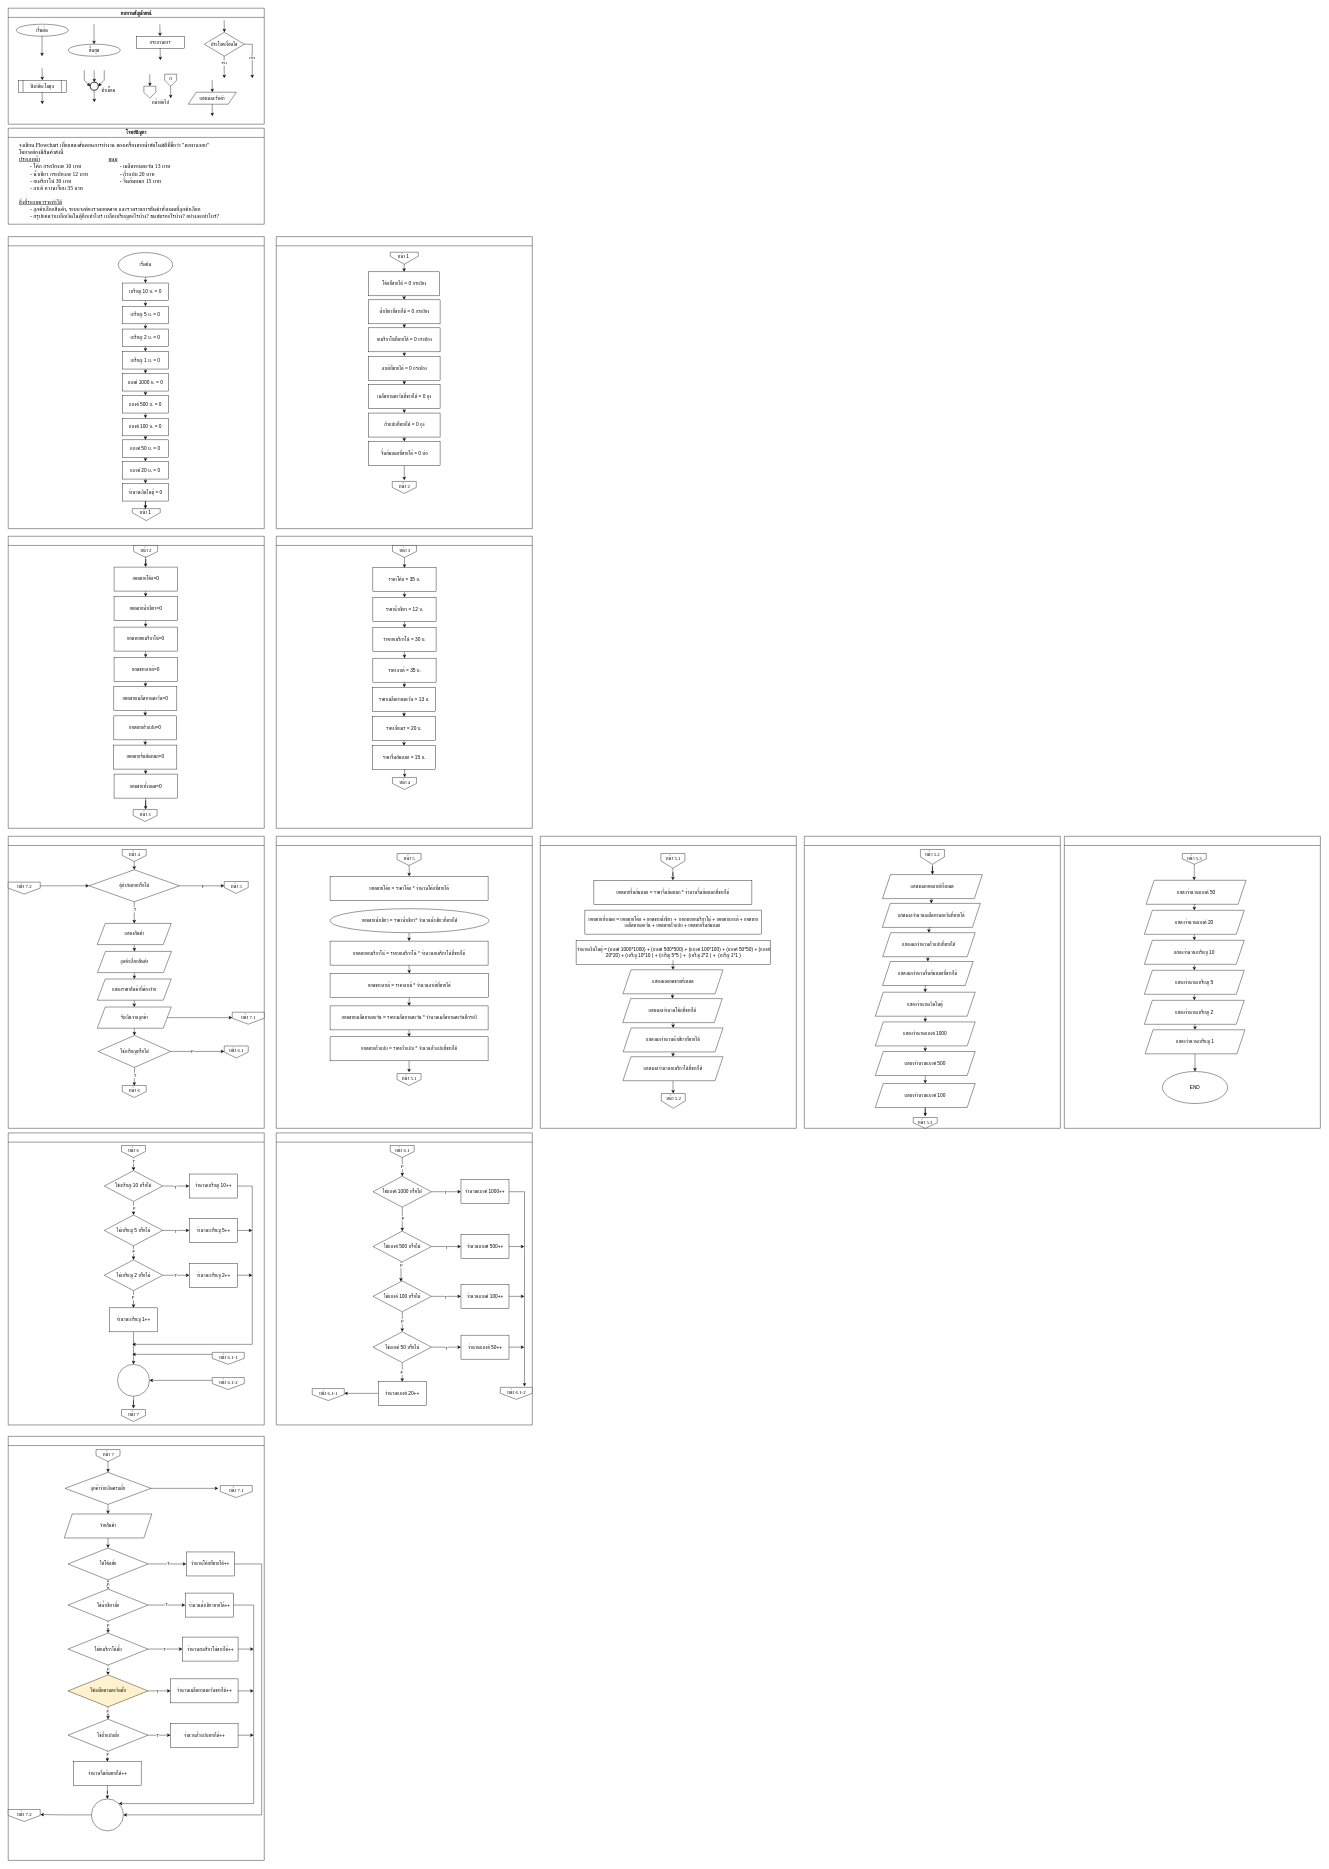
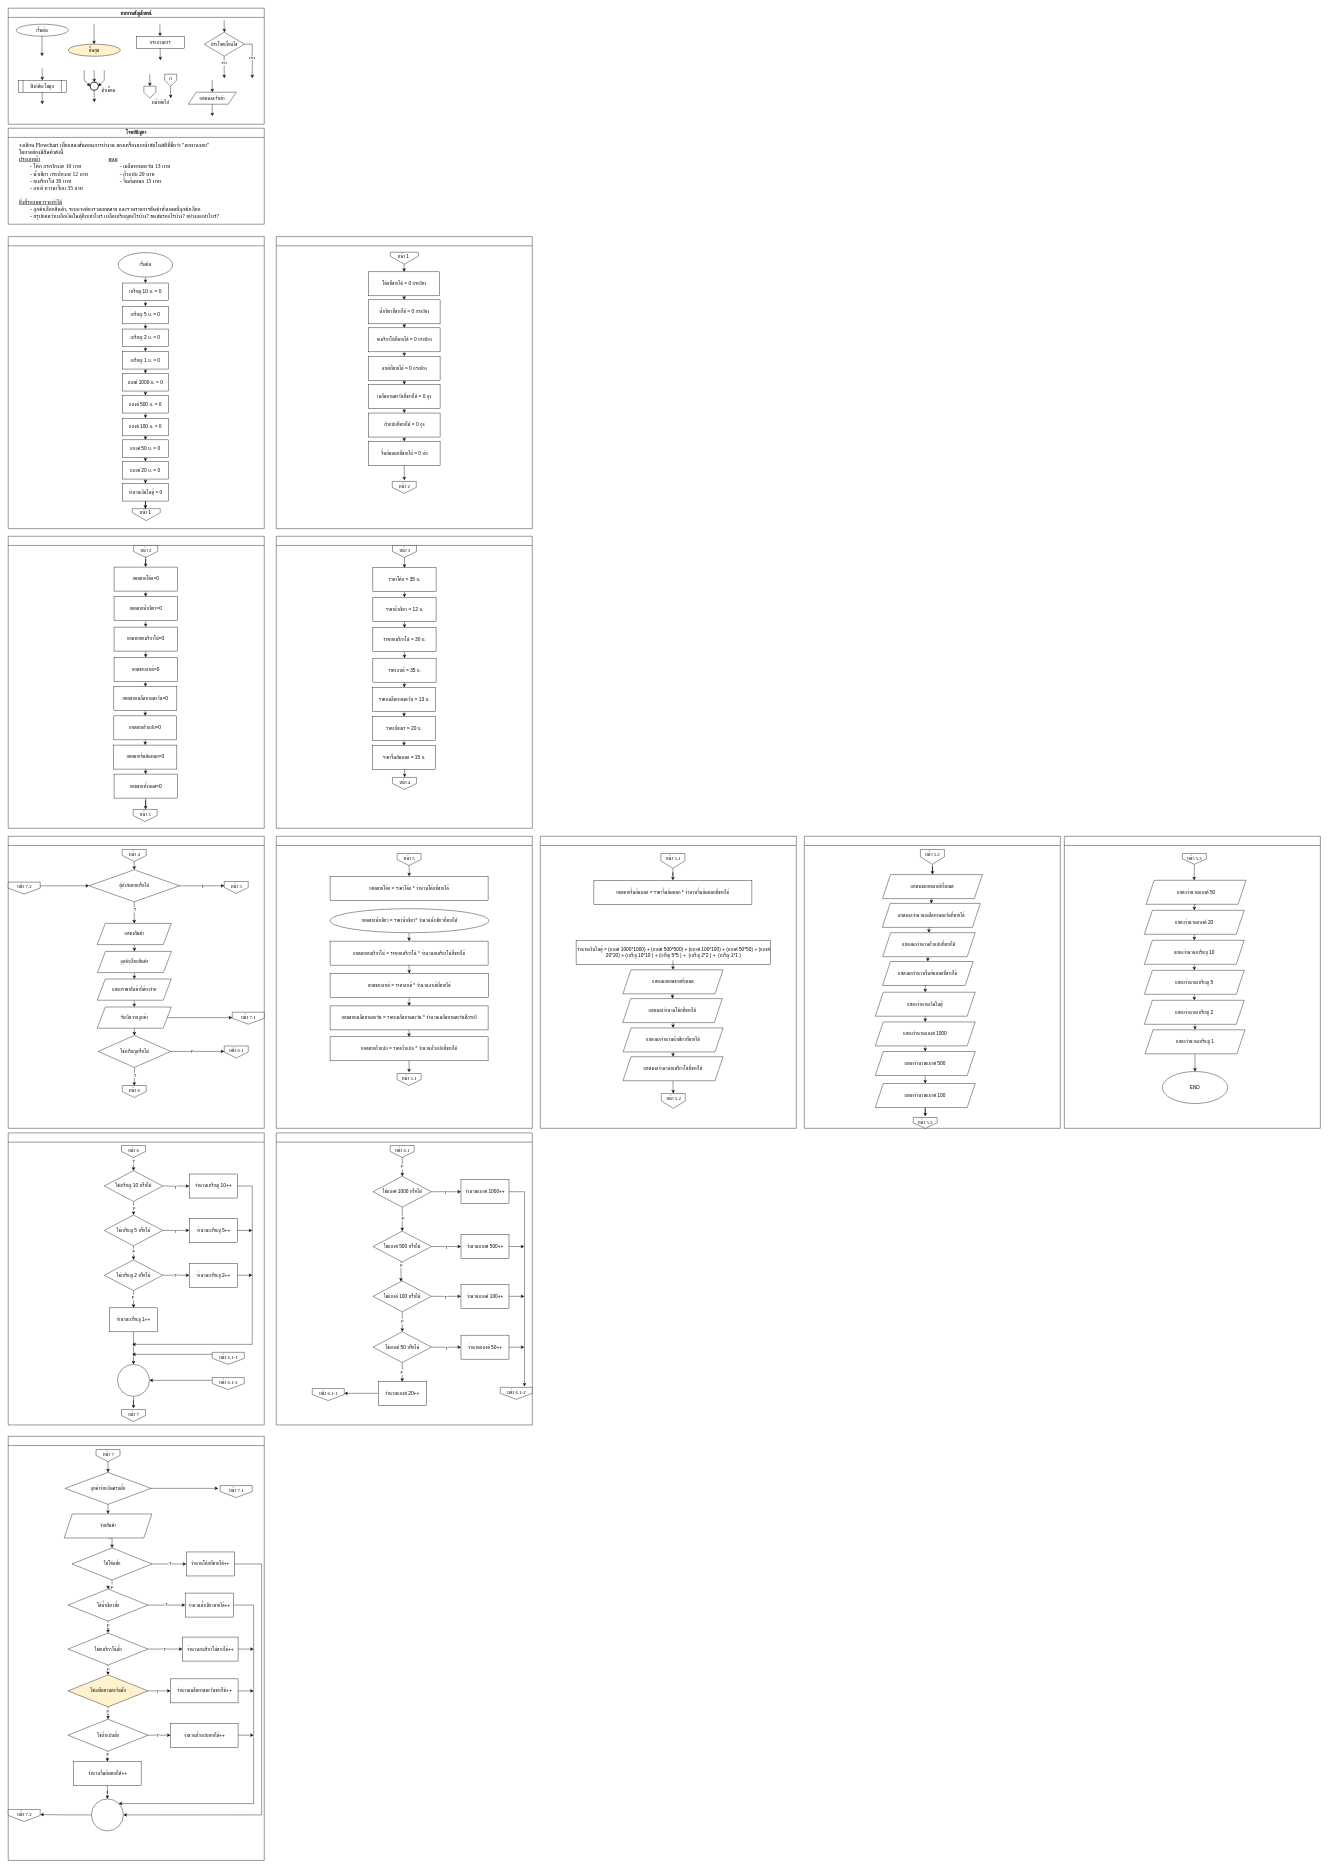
(94, 50) -> (94, 50)
(673, 922) -> none
(108, 1564) -> (112, 1564)
